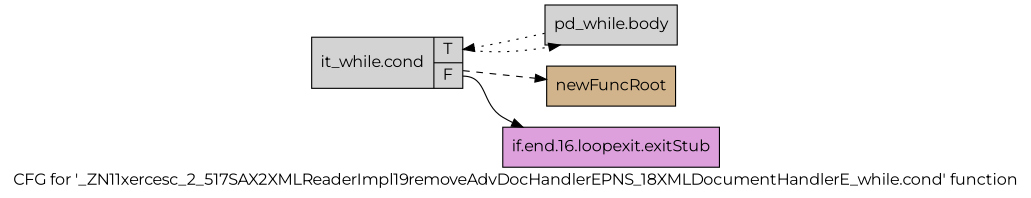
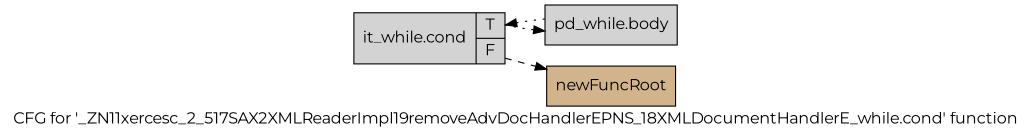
(611, 147) -> none
